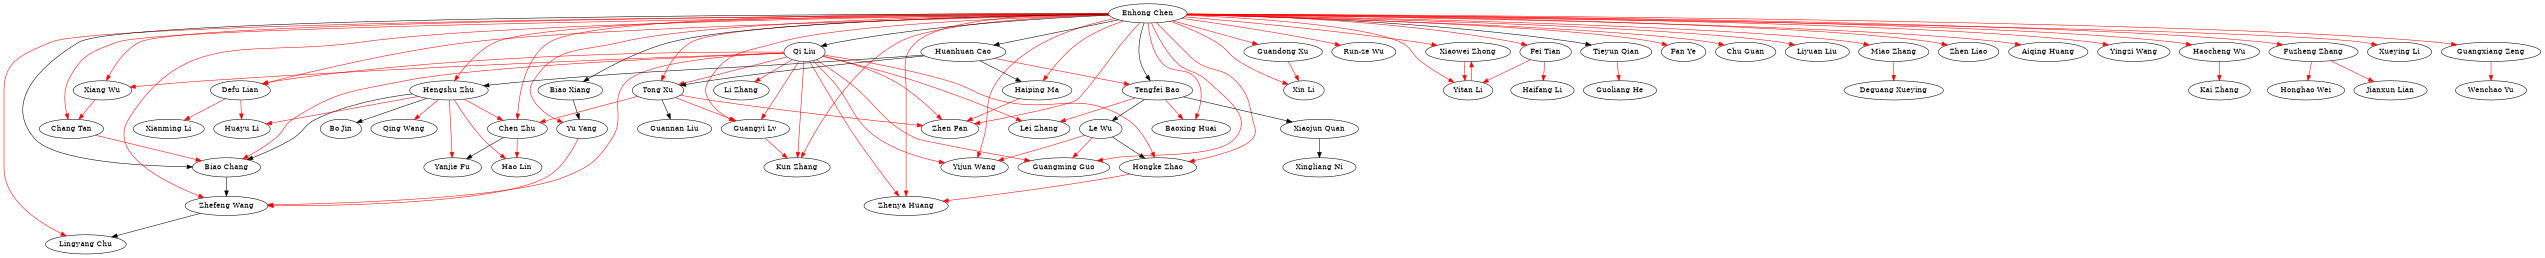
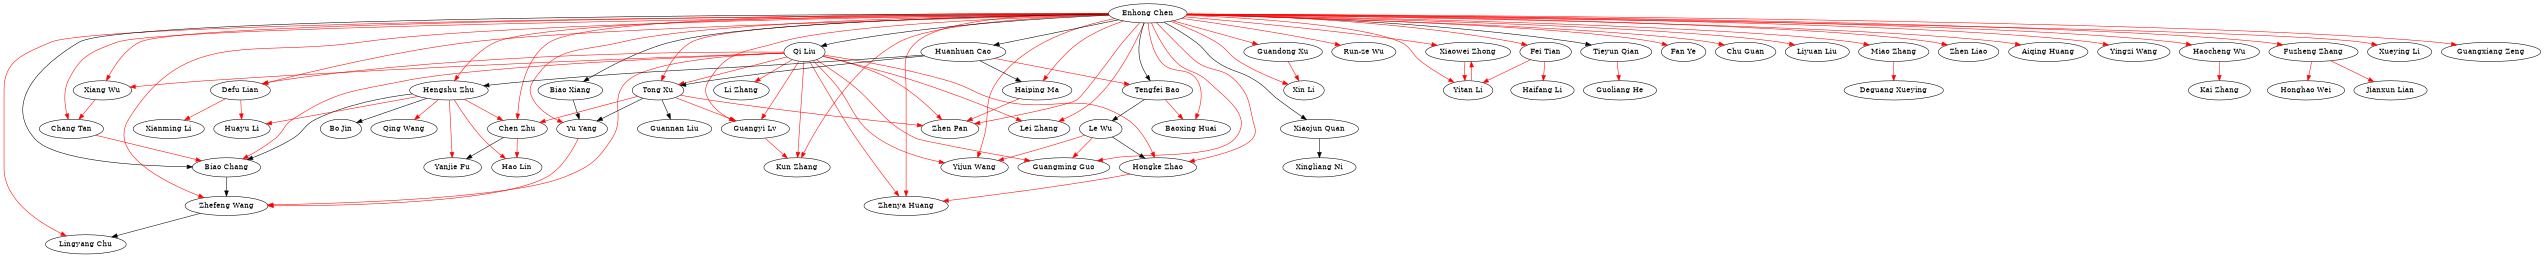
(2491, 90) -> none
none -> (622, 108)
(1230, 108) -> (1233, 70)
(1097, 110) -> (1115, 76)
